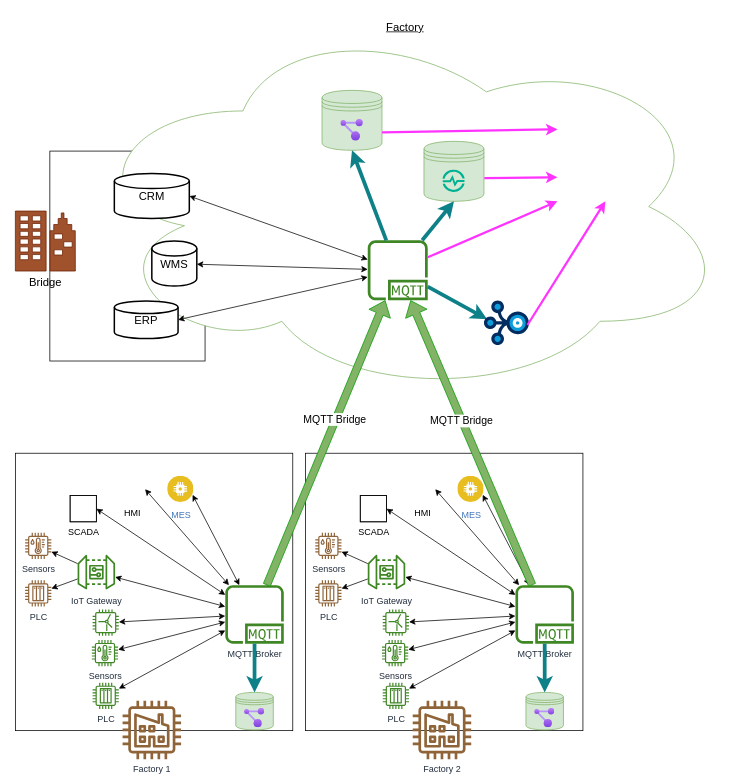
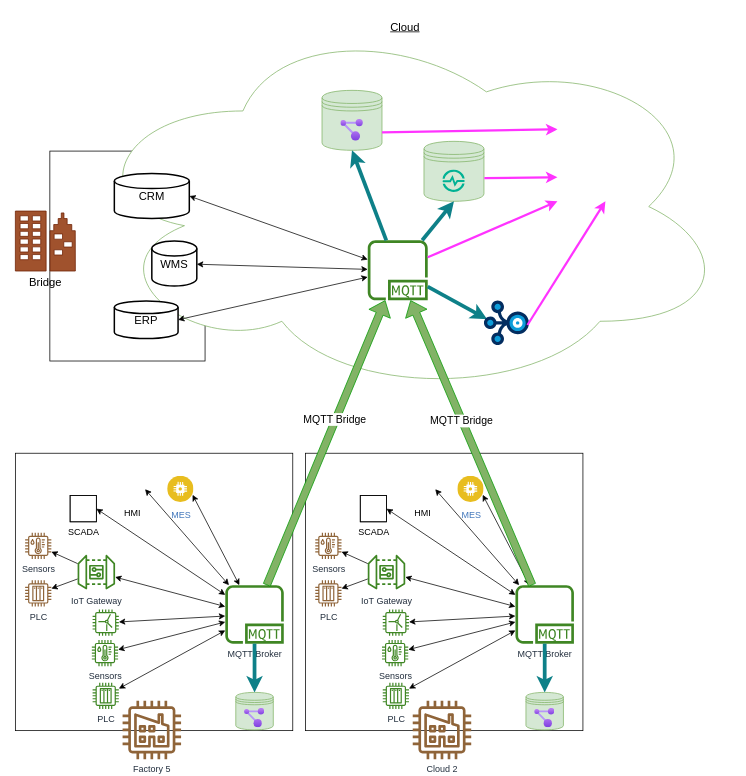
(405, 27) -> (405, 27)
(152, 770) -> (152, 770)
(443, 770) -> (443, 770)
